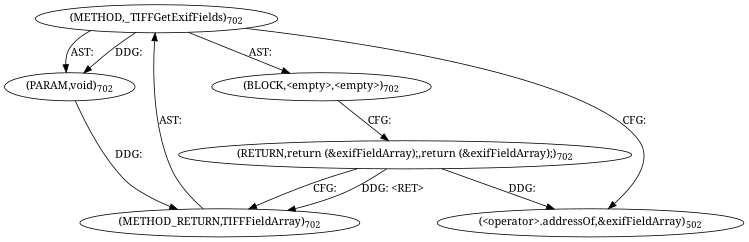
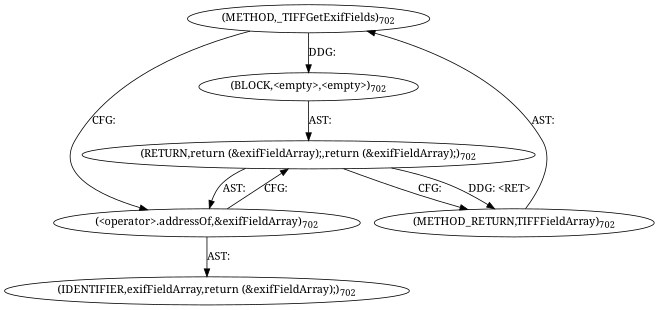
(262, 53) -> (324, 53)
(70, 87) -> none
(381, 121) -> (322, 121)
(524, 189) -> (236, 189)
none -> (254, 191)
(694, 222) -> (311, 222)
none -> (207, 291)
